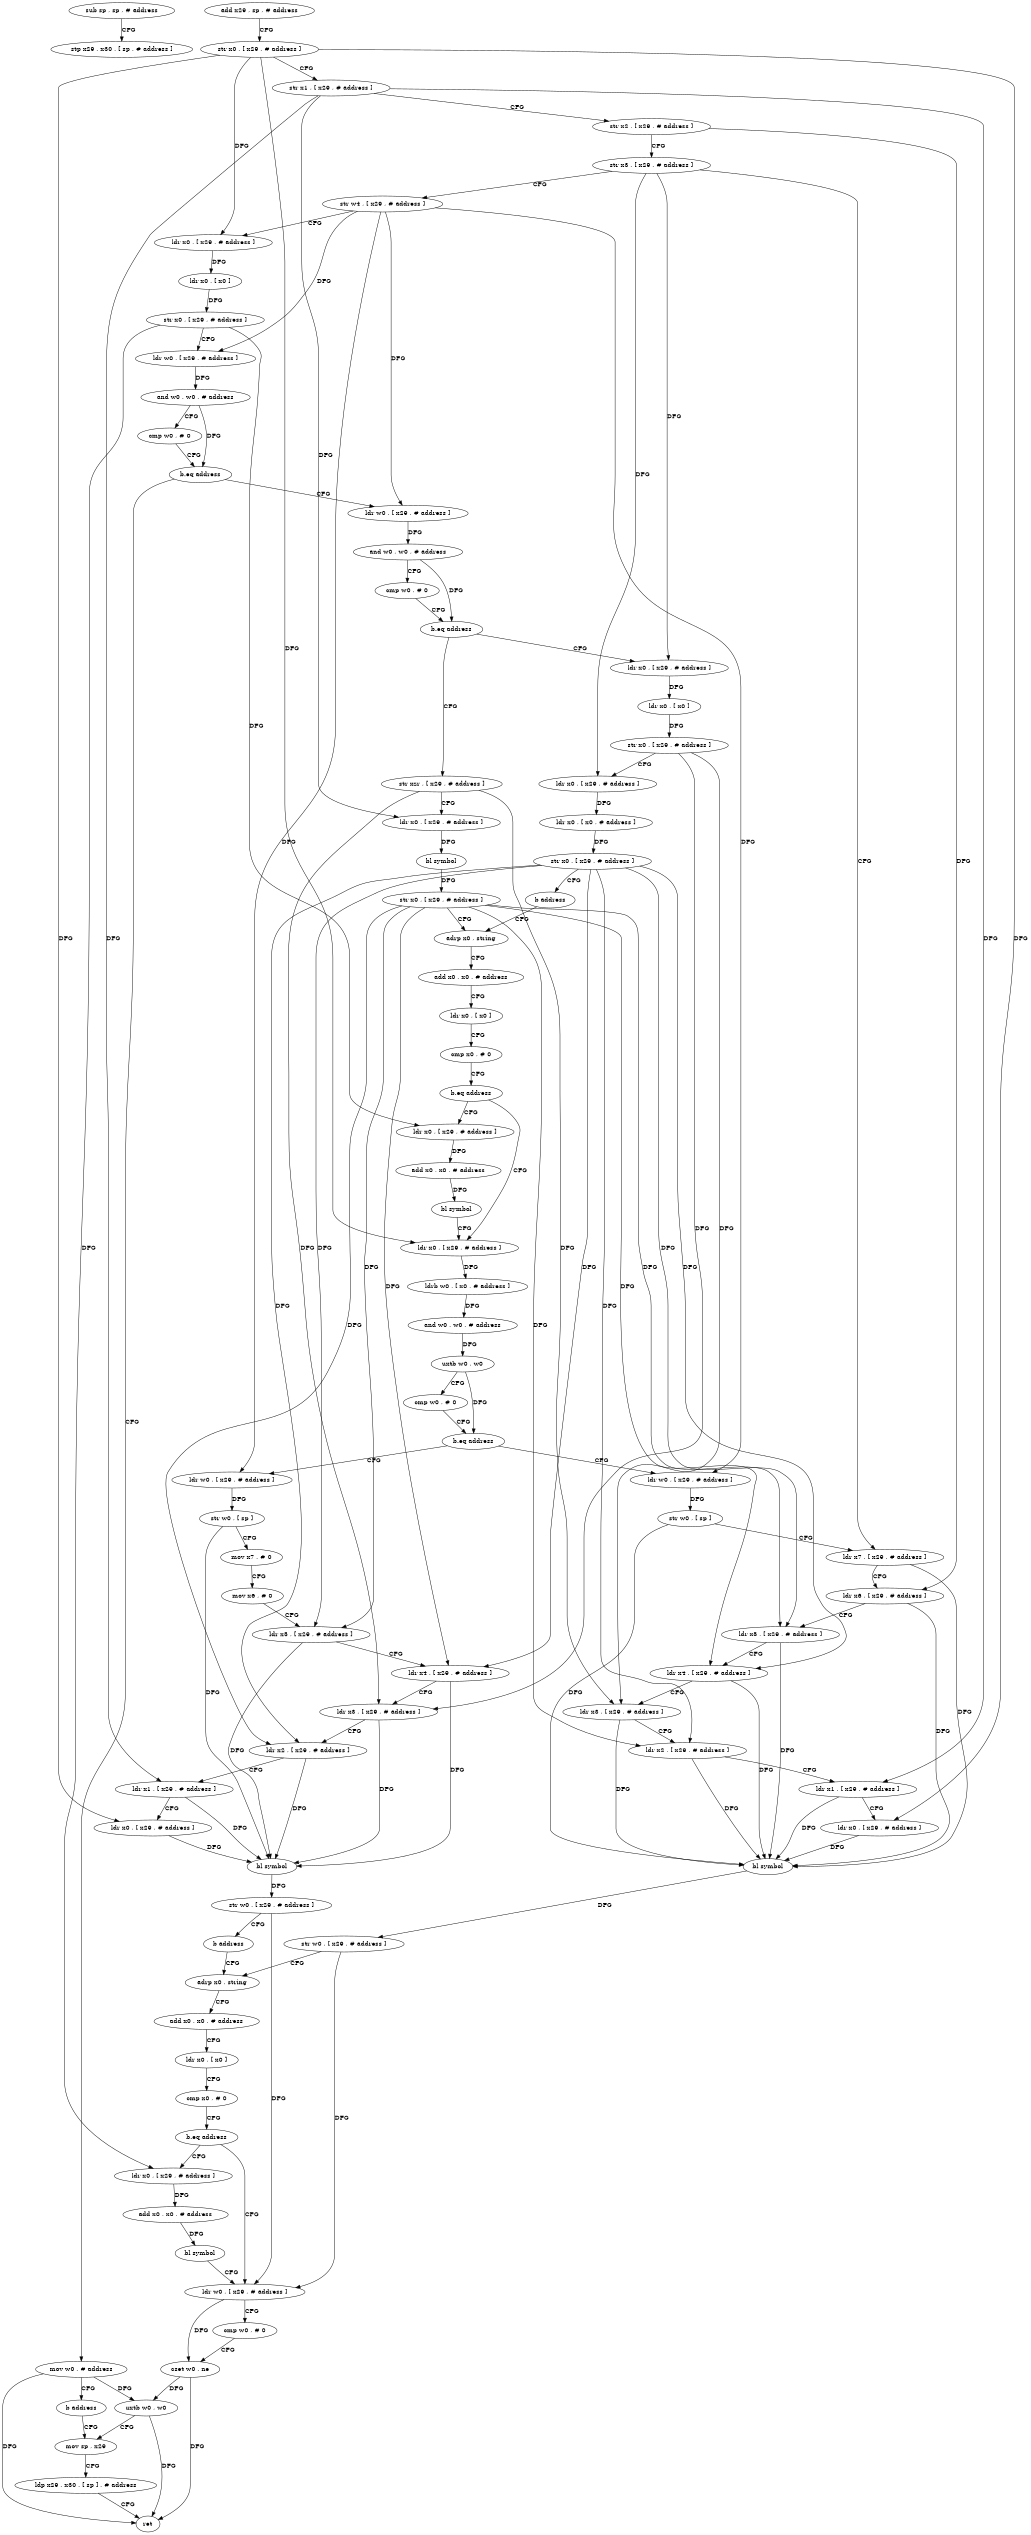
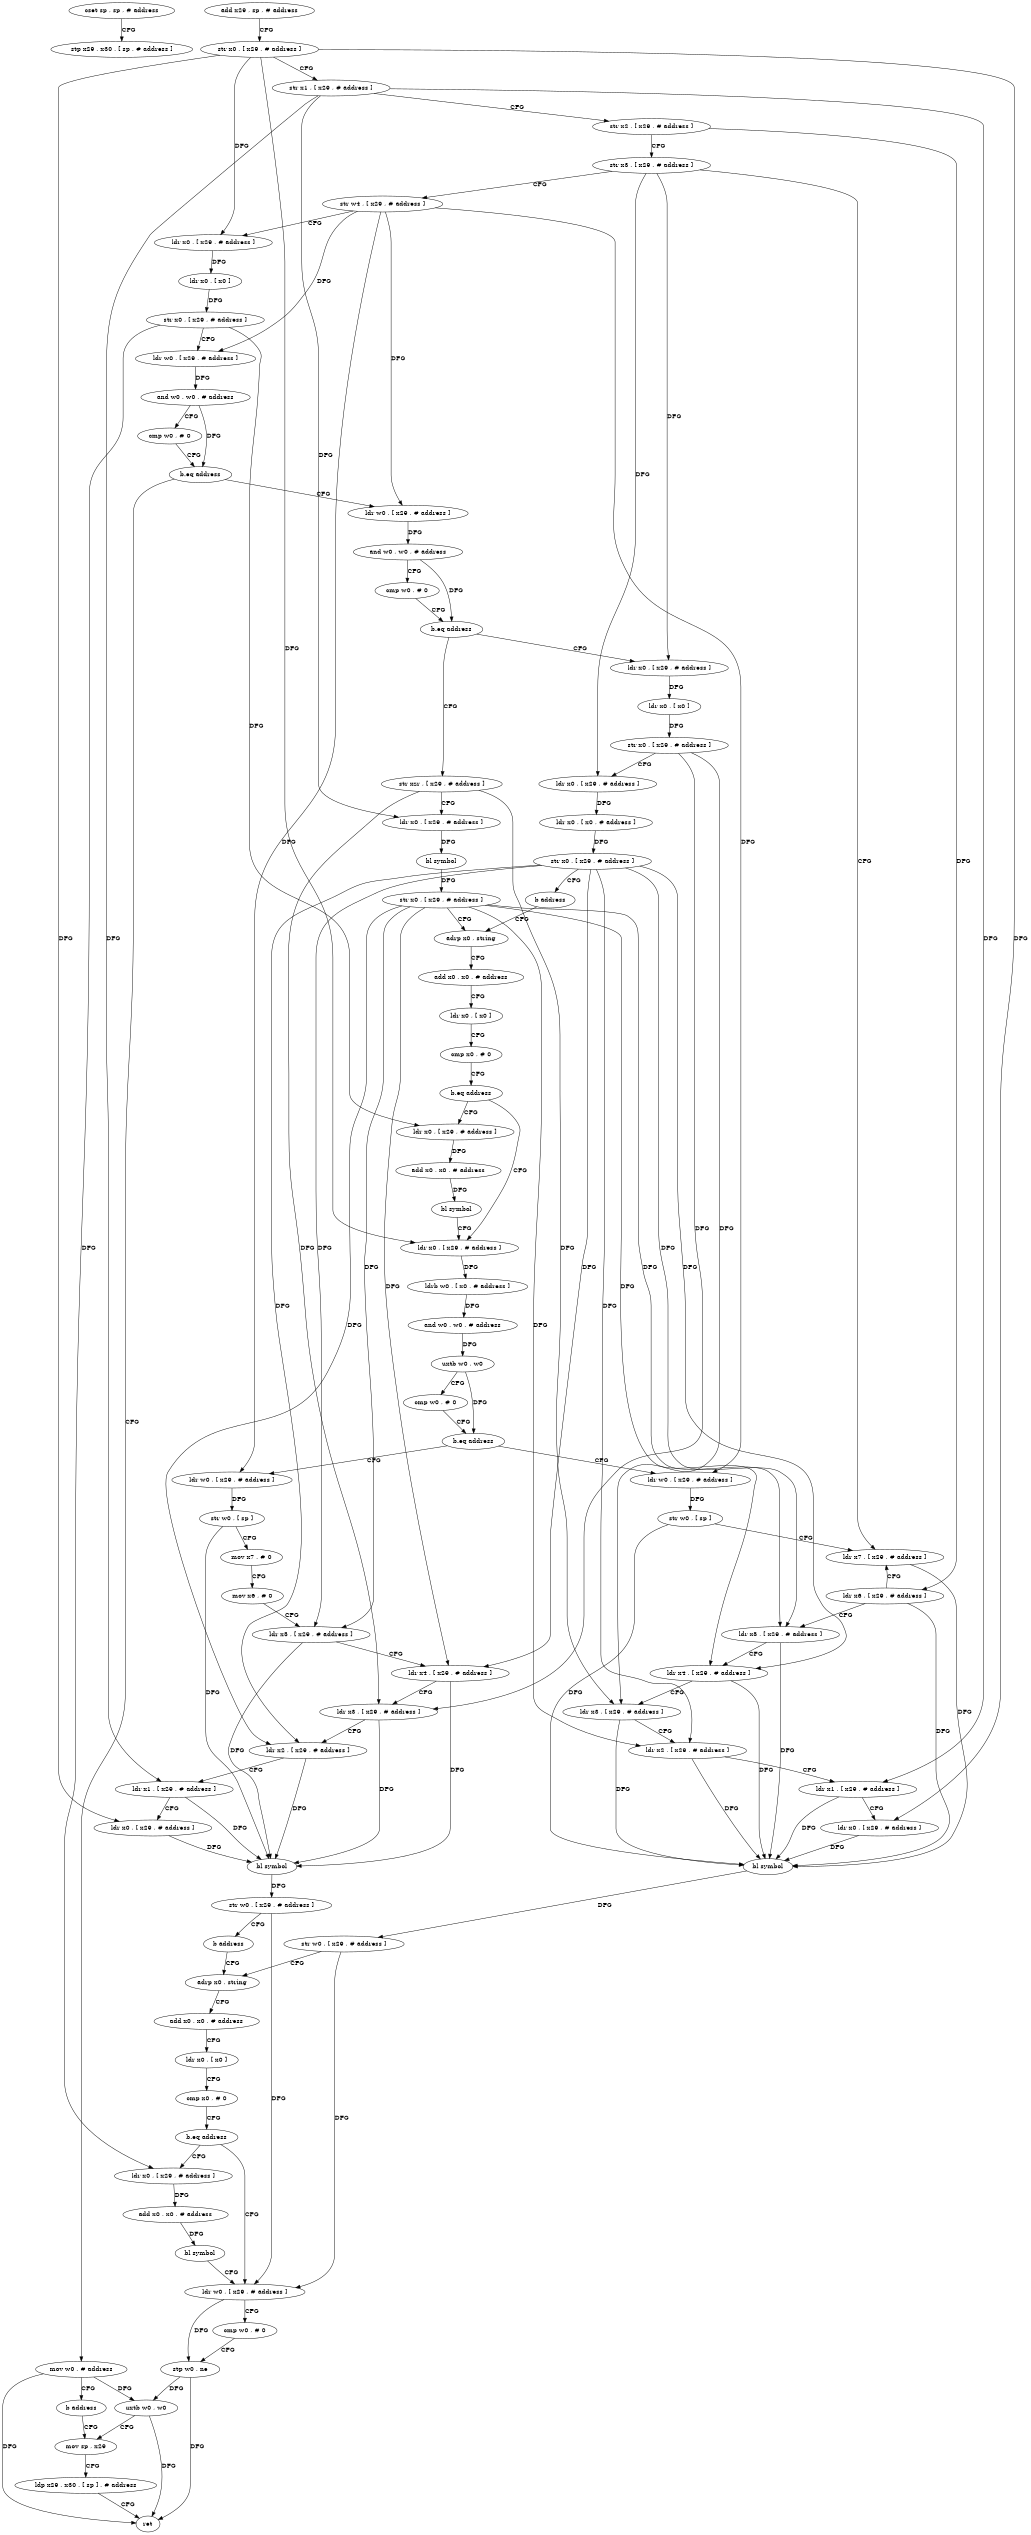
(122, 11) -> (122, 11)
(873, 1574) -> (887, 1579)
(190, 2369) -> (190, 2369)
